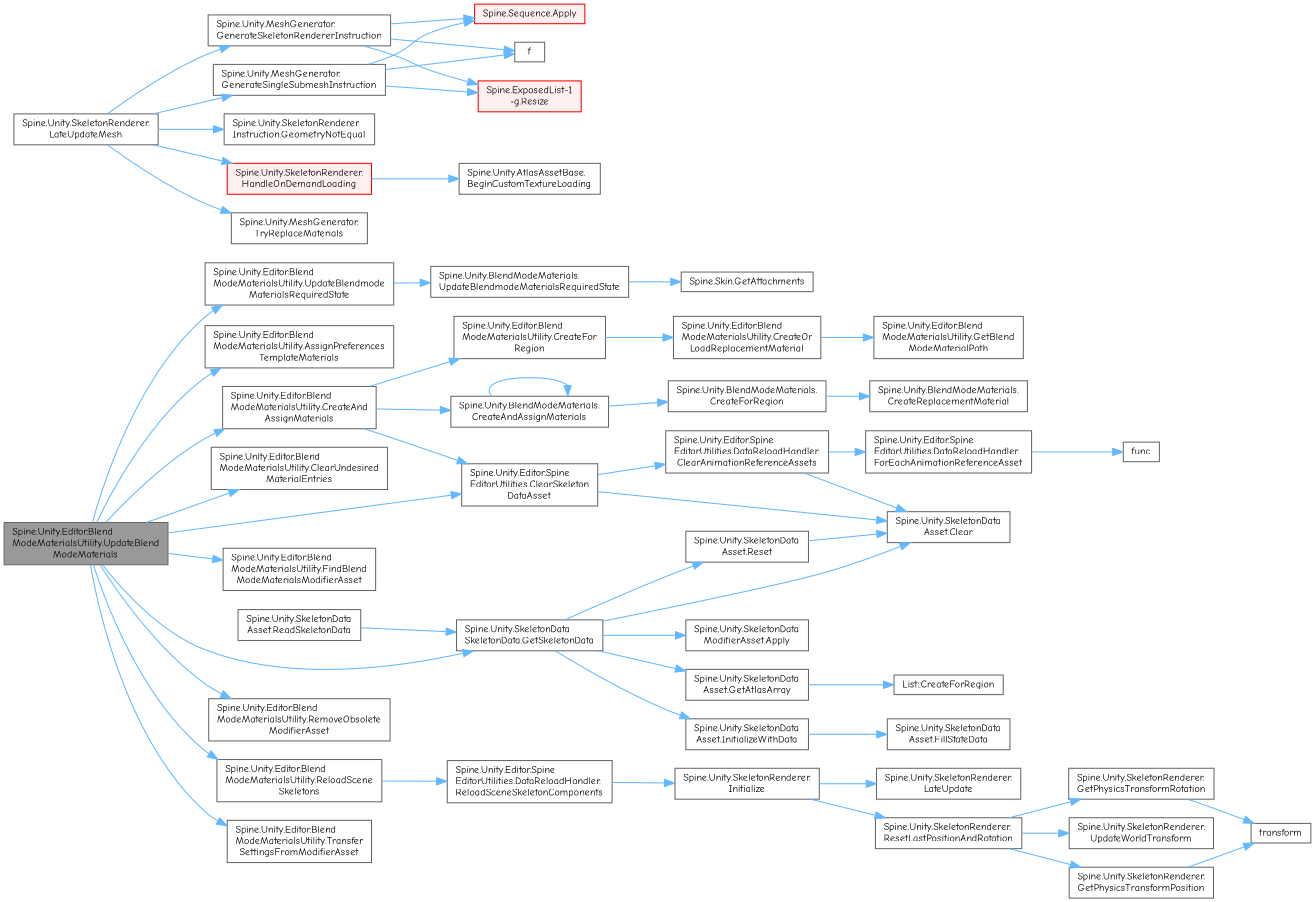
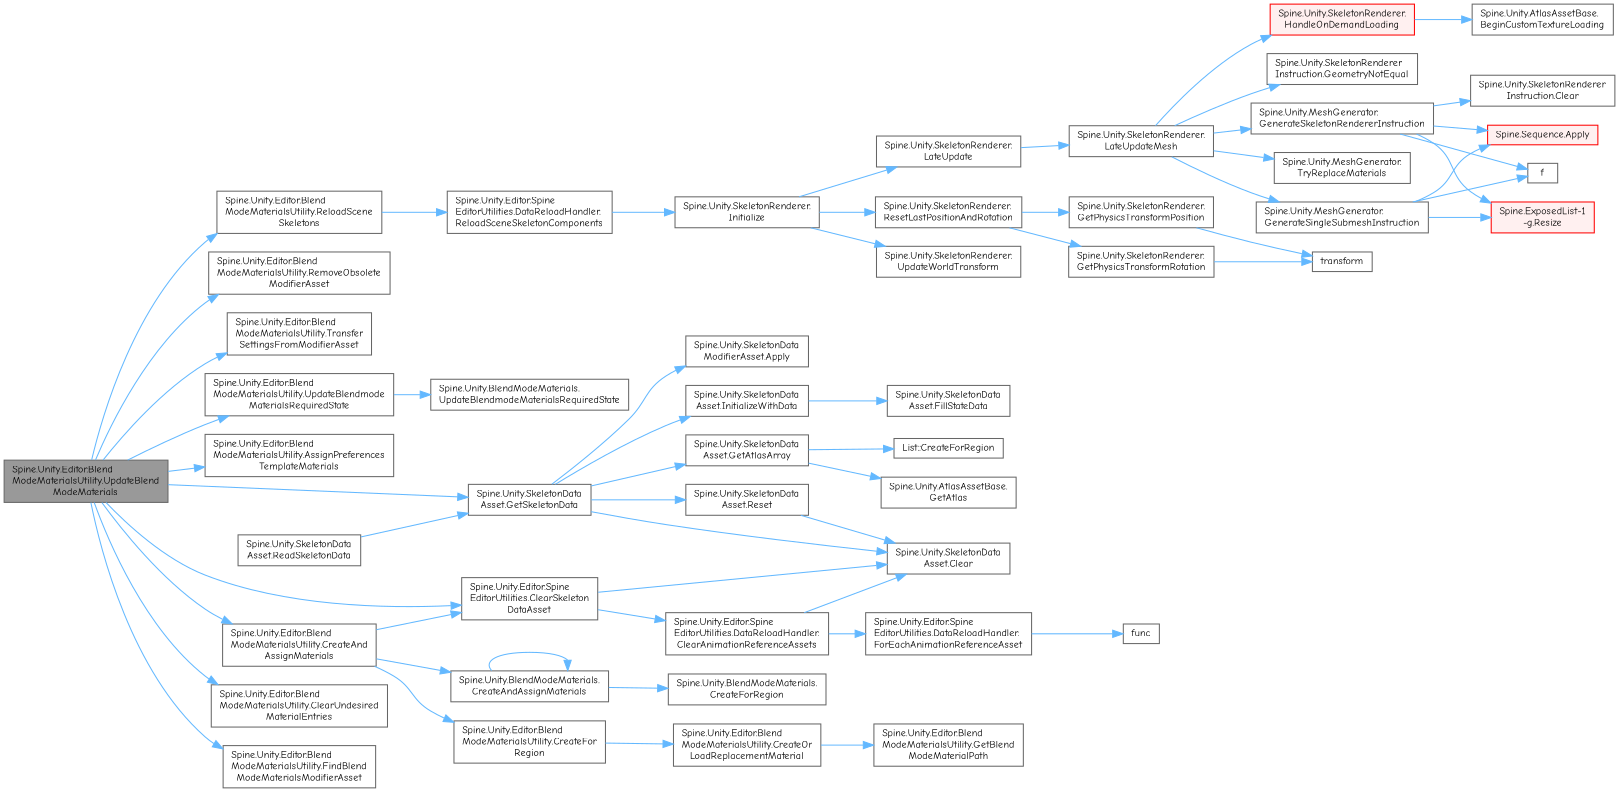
none -> (1543, 91)
none -> (1040, 147)
(747, 282) -> none
(949, 396) -> none
none -> (949, 493)
(530, 635) -> (530, 500)
(1040, 833) -> (843, 236)
